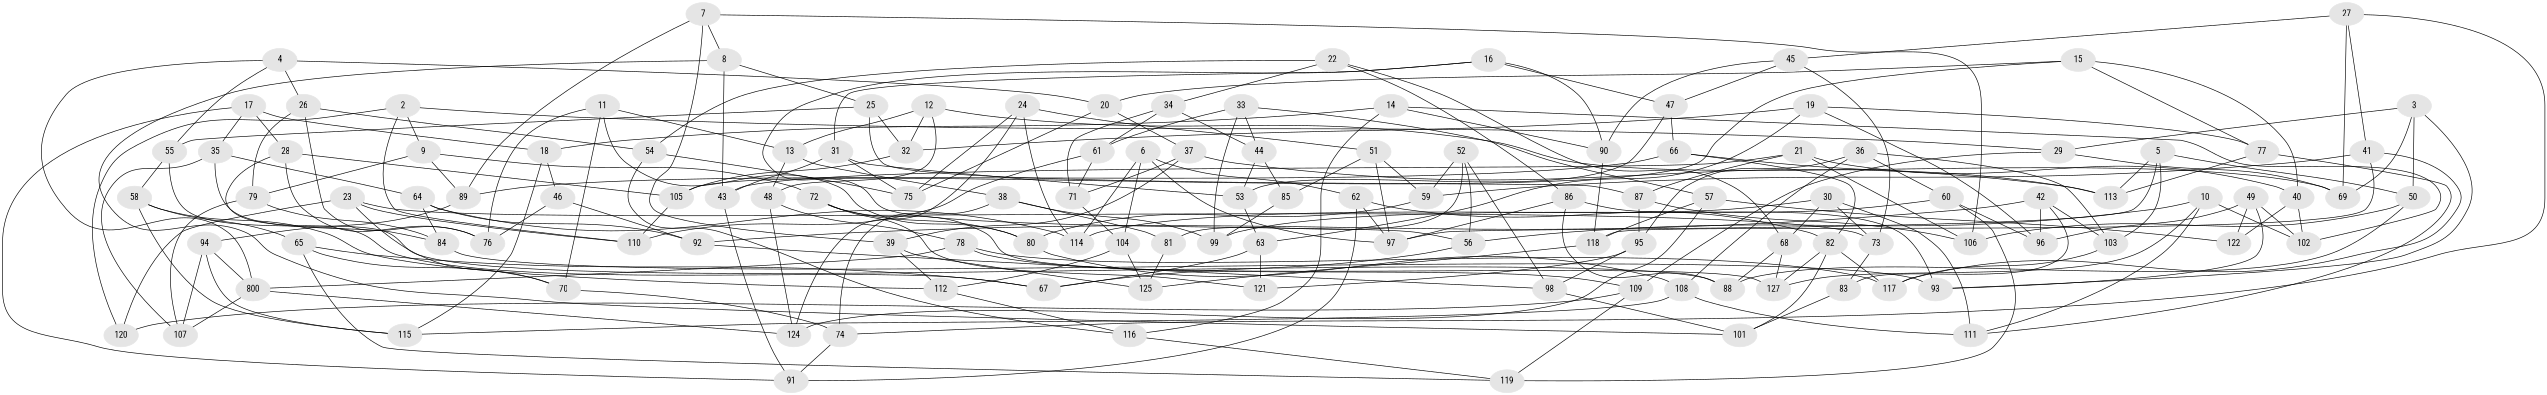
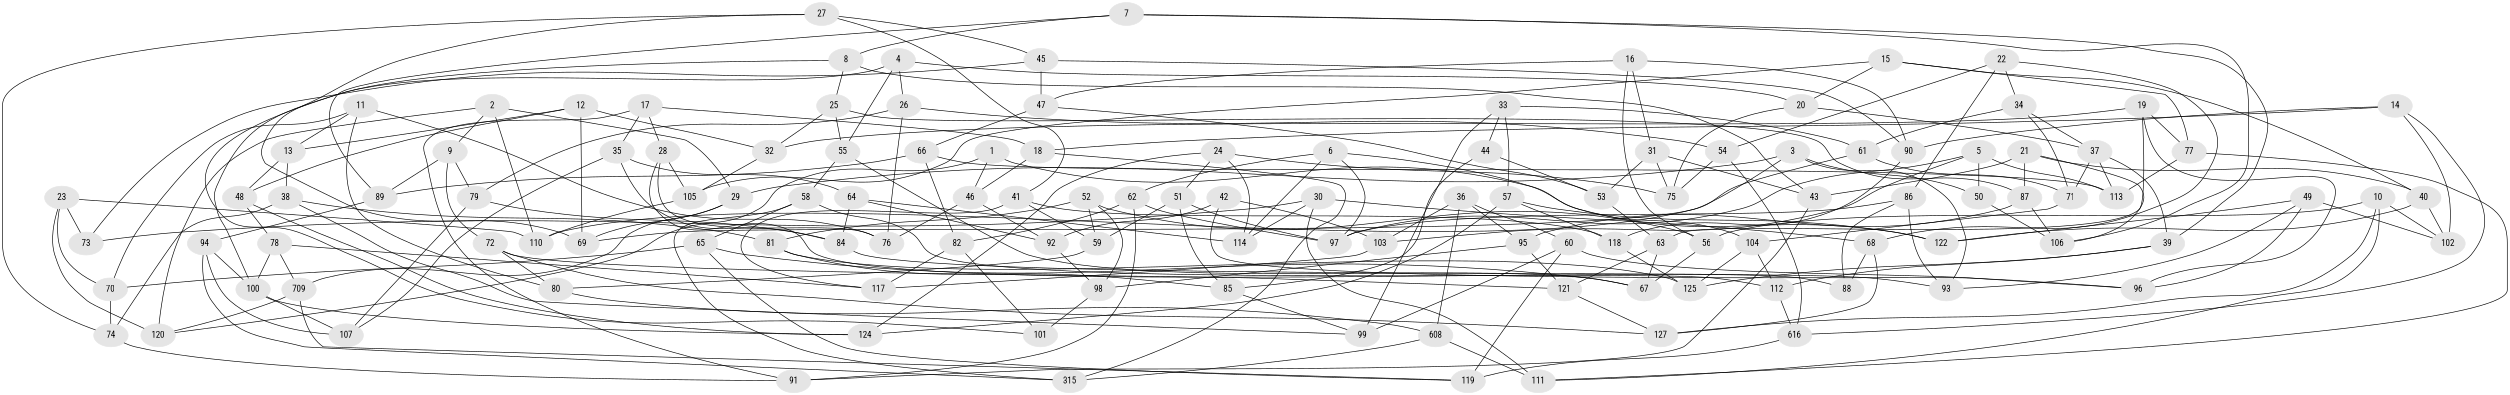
(1214, 129) -> (2061, 131)
none -> (992, 152)
(1806, 264) -> (1613, 312)
(2079, 271) -> none
none -> (997, 274)
(253, 289) -> (253, 289)
(1636, 289) -> (299, 289)
(1682, 289) -> (1436, 335)
(1844, 289) -> none
(405, 335) -> (1070, 381)
(1130, 335) -> (1795, 335)
